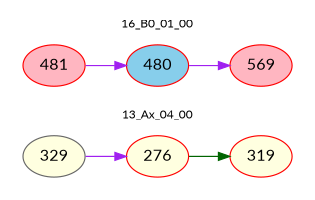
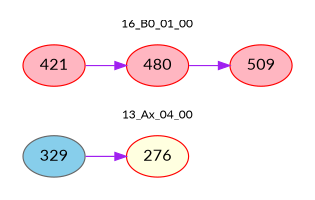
(54, 66) -> (54, 66)
(158, 66) -> (158, 66)
(261, 66) -> (261, 66)
(54, 156) -> (54, 156)
(261, 156) -> none
